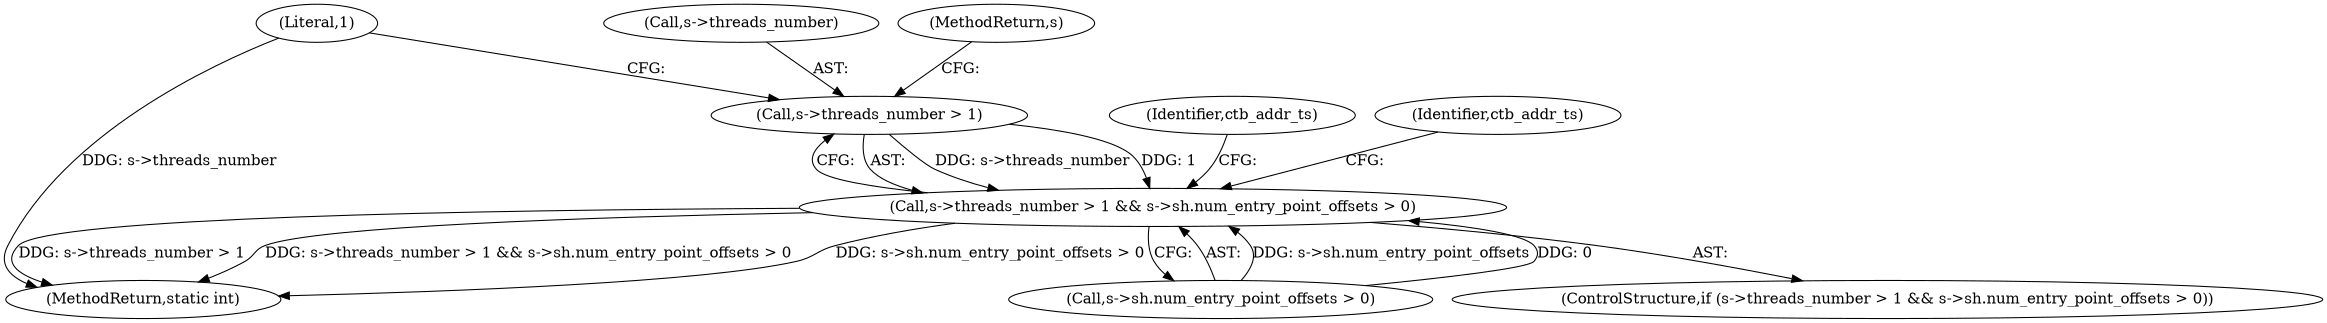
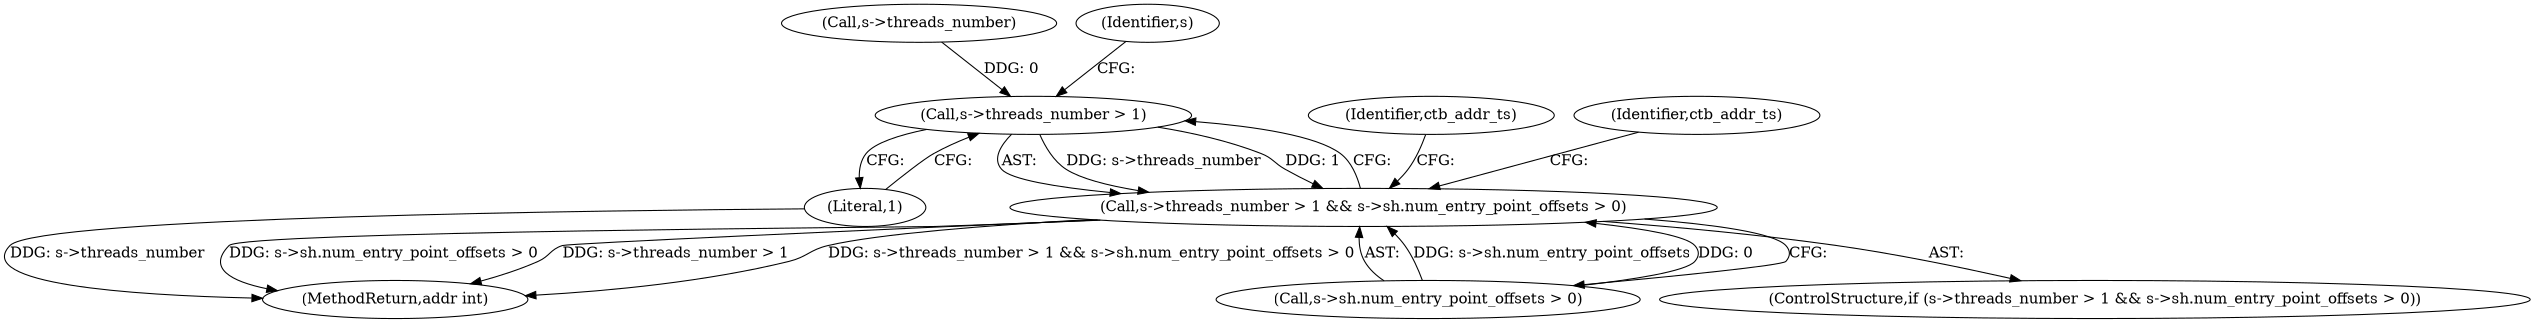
(996, 23) -> (1148, 23)
(833, 69) -> (1011, 69)
none -> (883, 142)
(143, 300) -> (395, 300)
